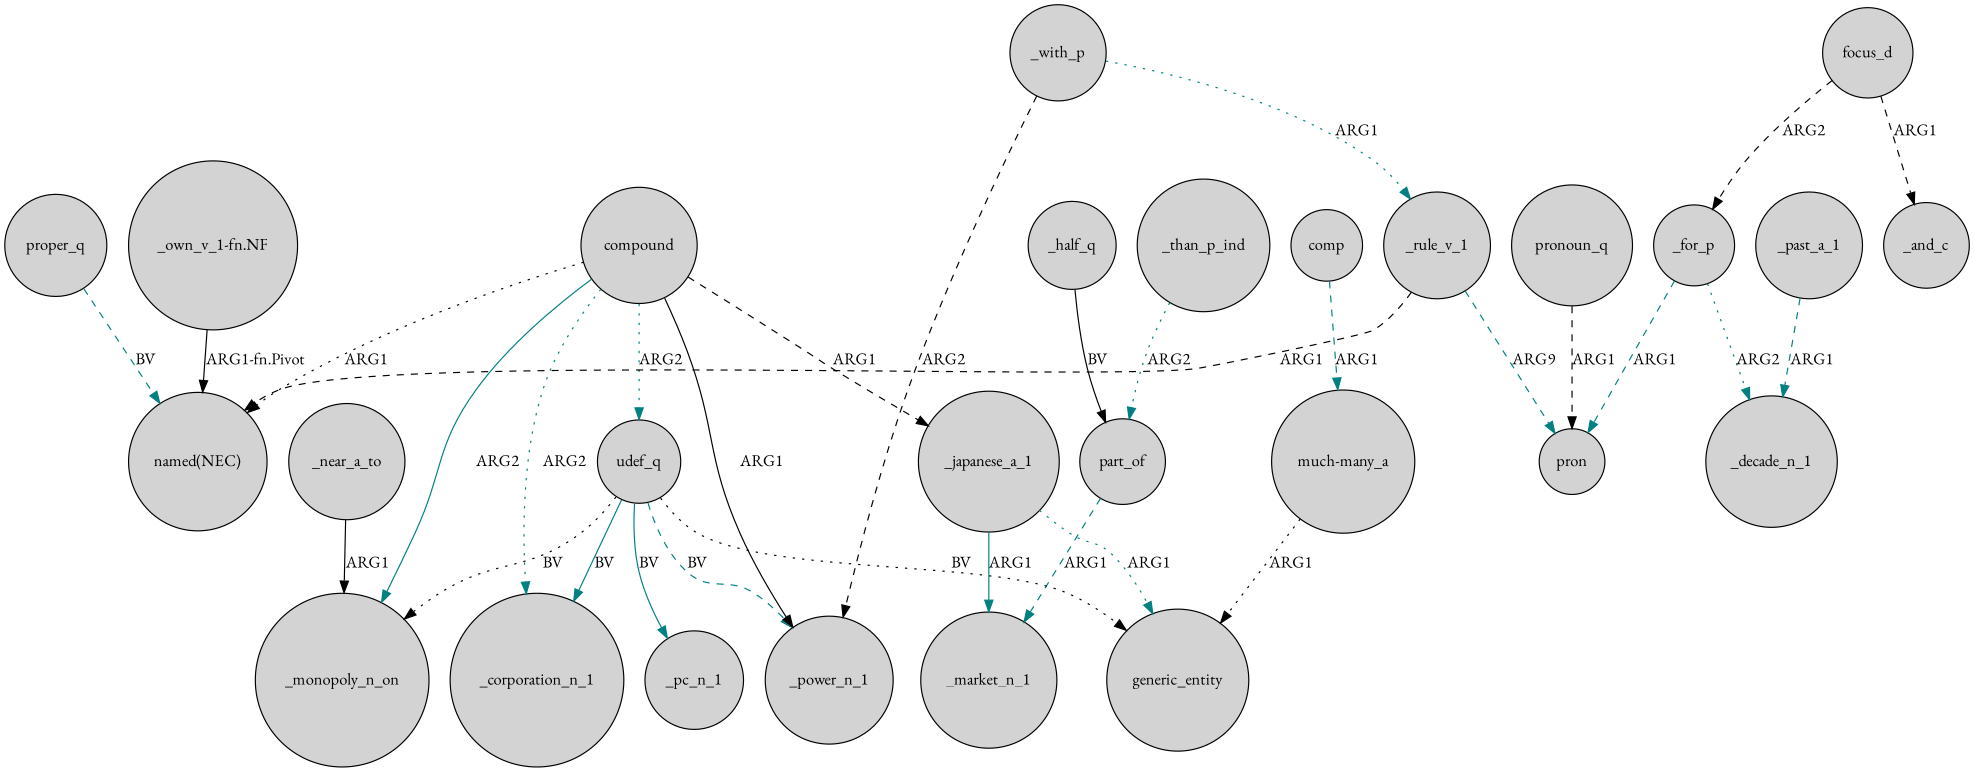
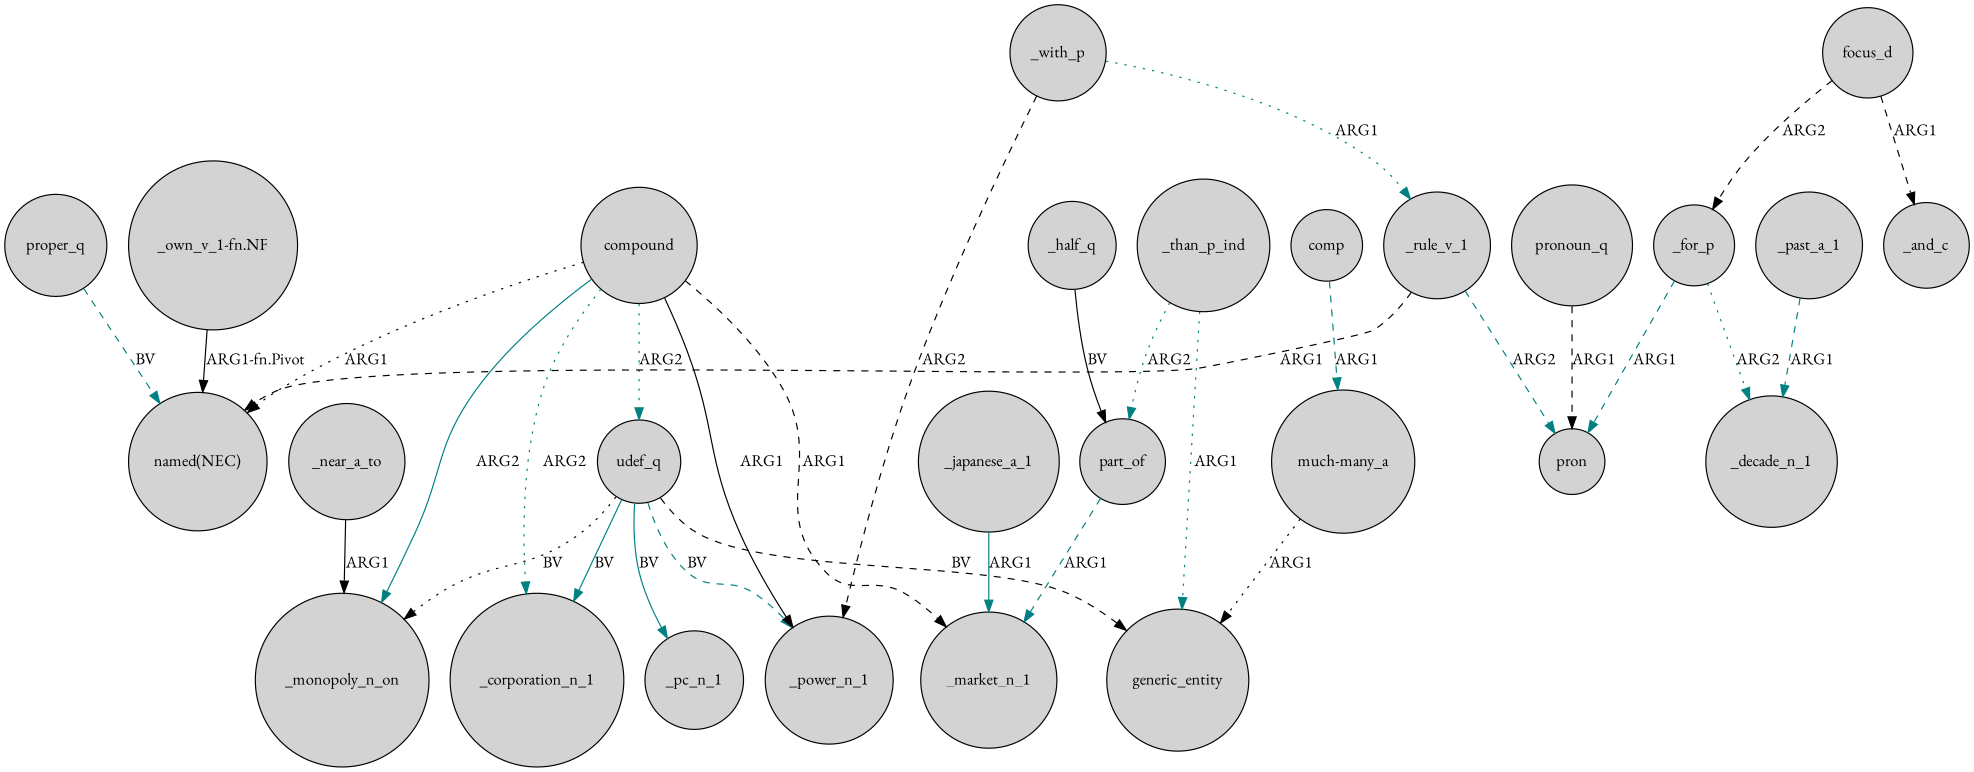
(803, 349) -> (799, 472)
(1534, 360) -> (1534, 360)
(1102, 547) -> (1191, 455)
(885, 567) -> (885, 567)
